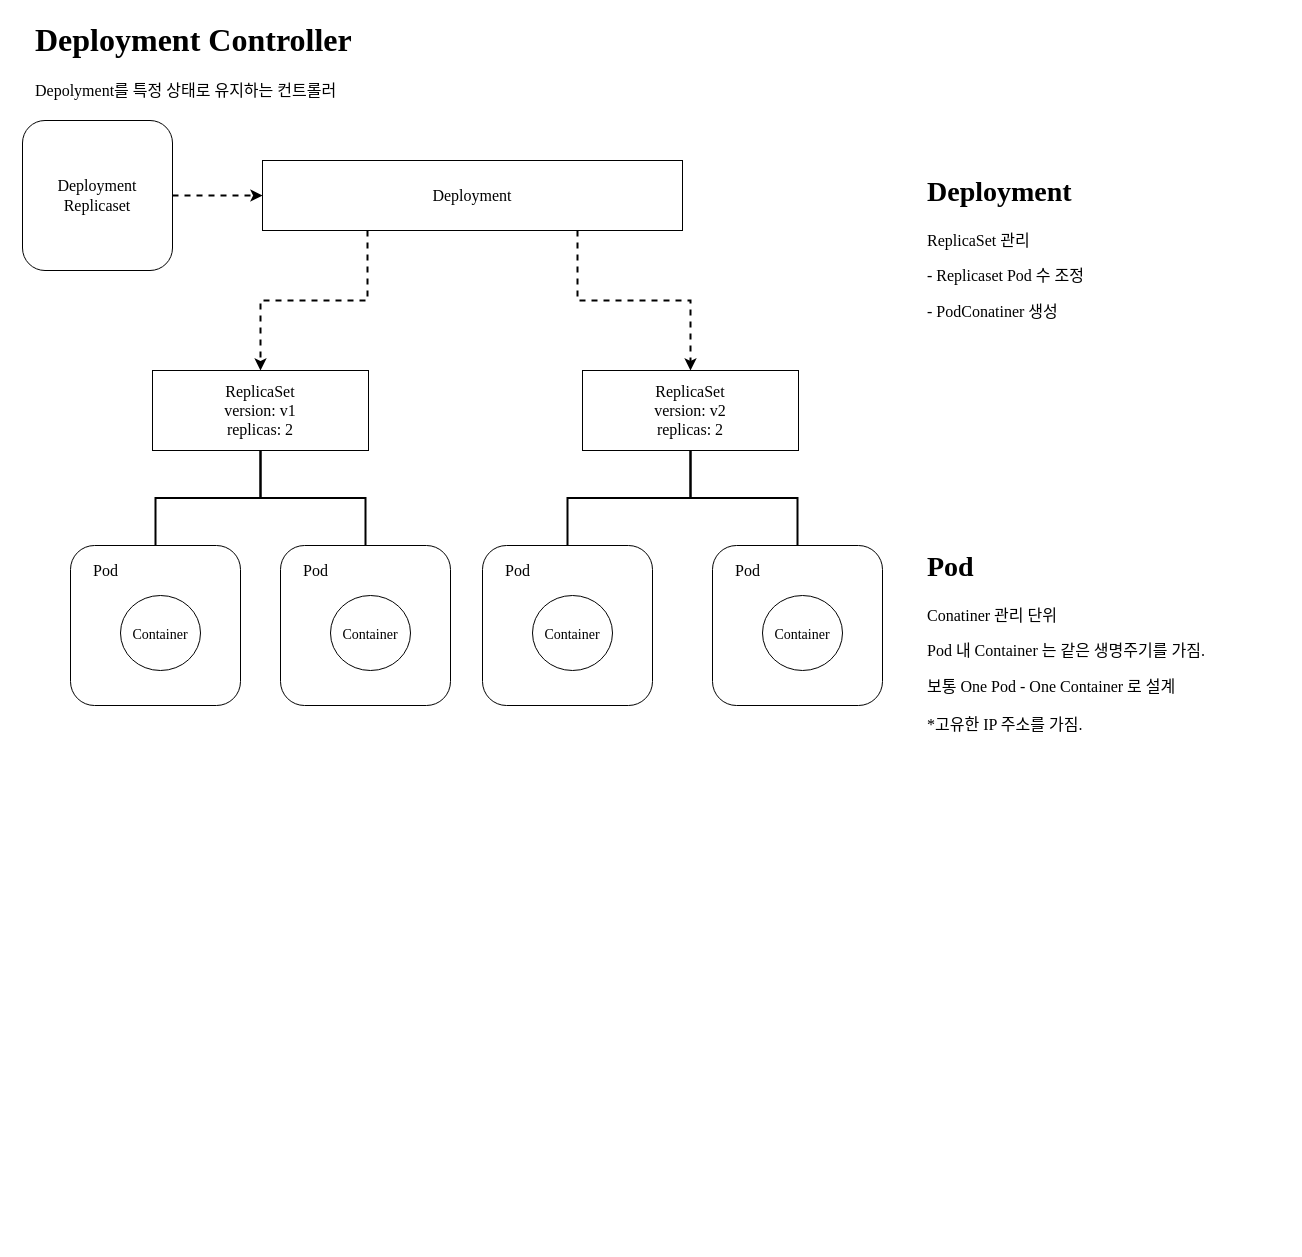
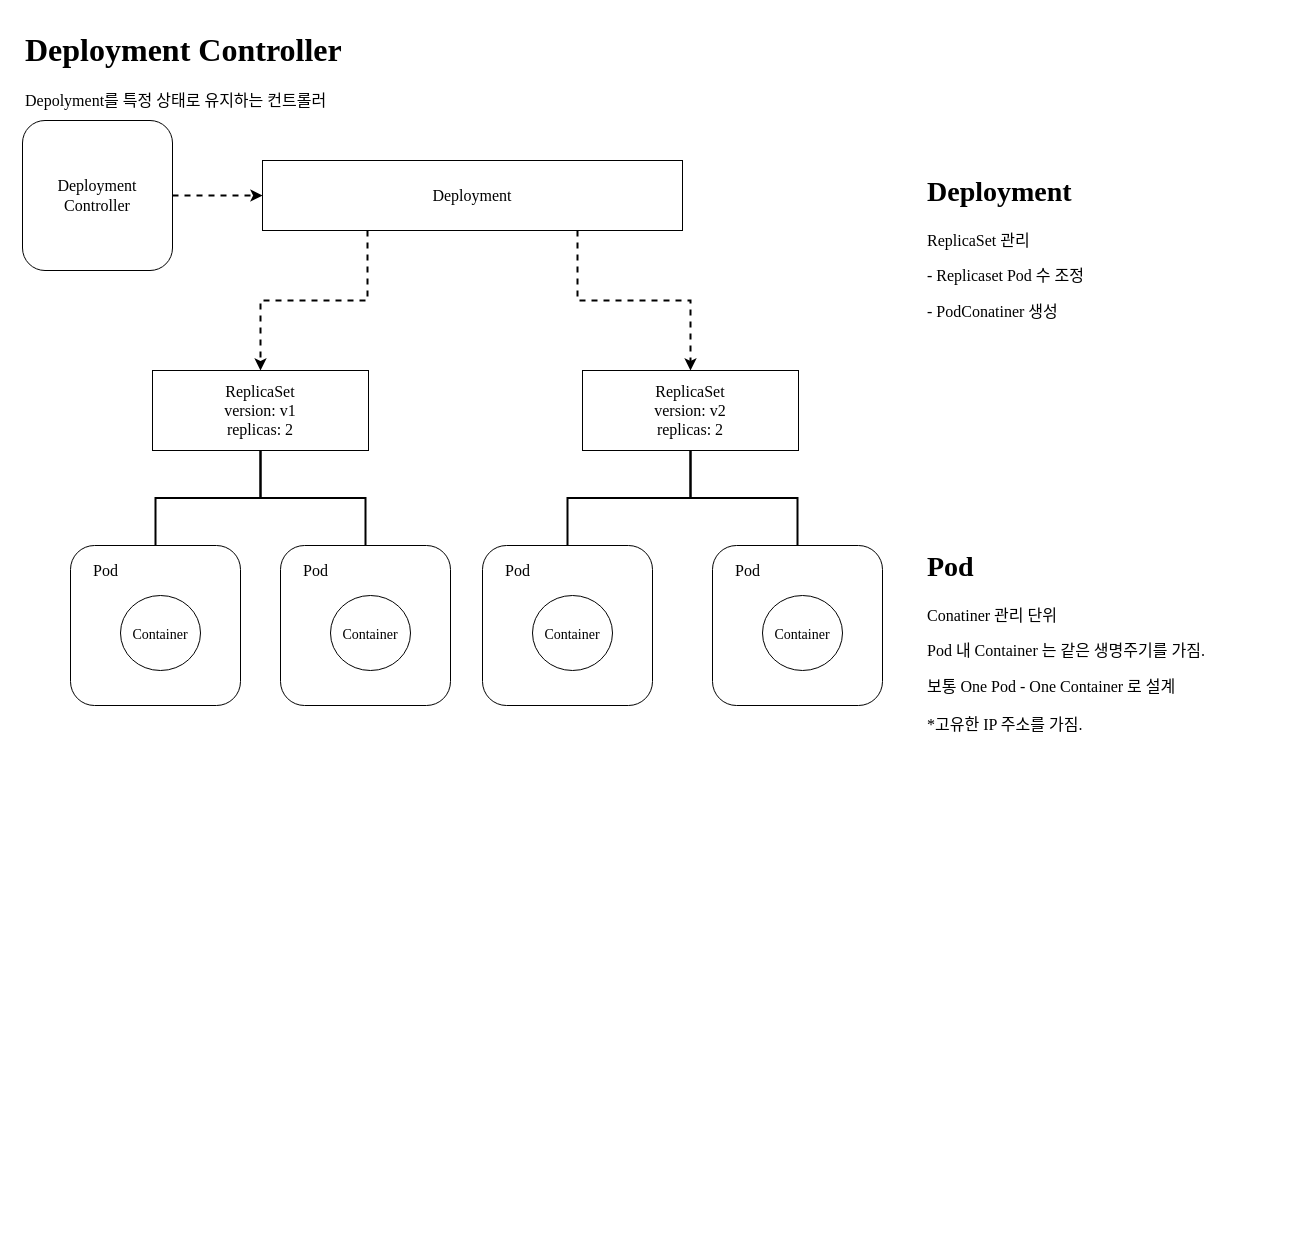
(226, 56) -> (216, 66)
(98, 196) -> (98, 196)
